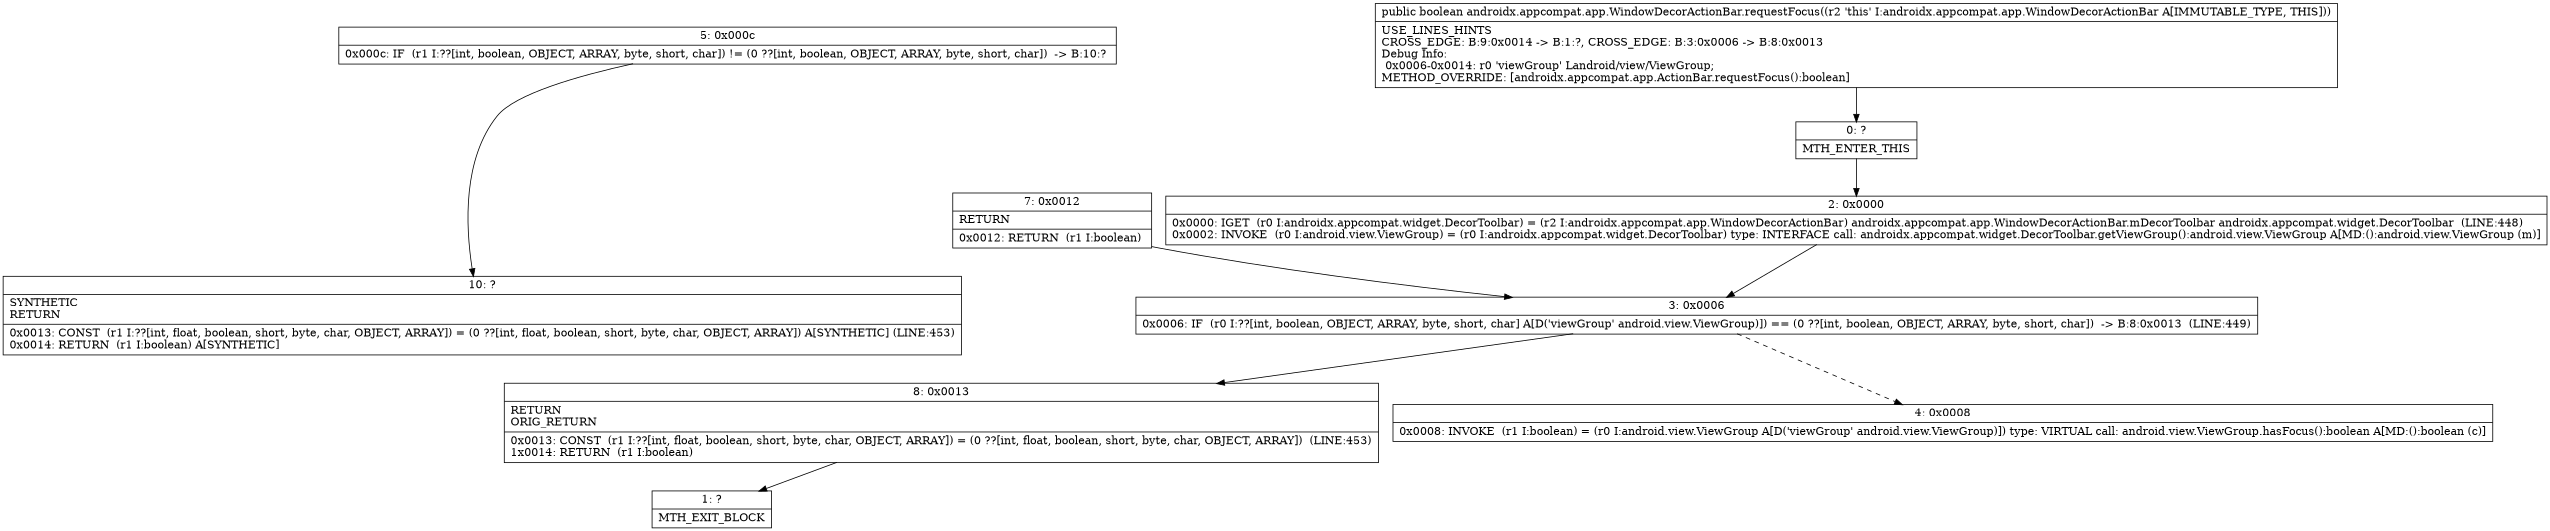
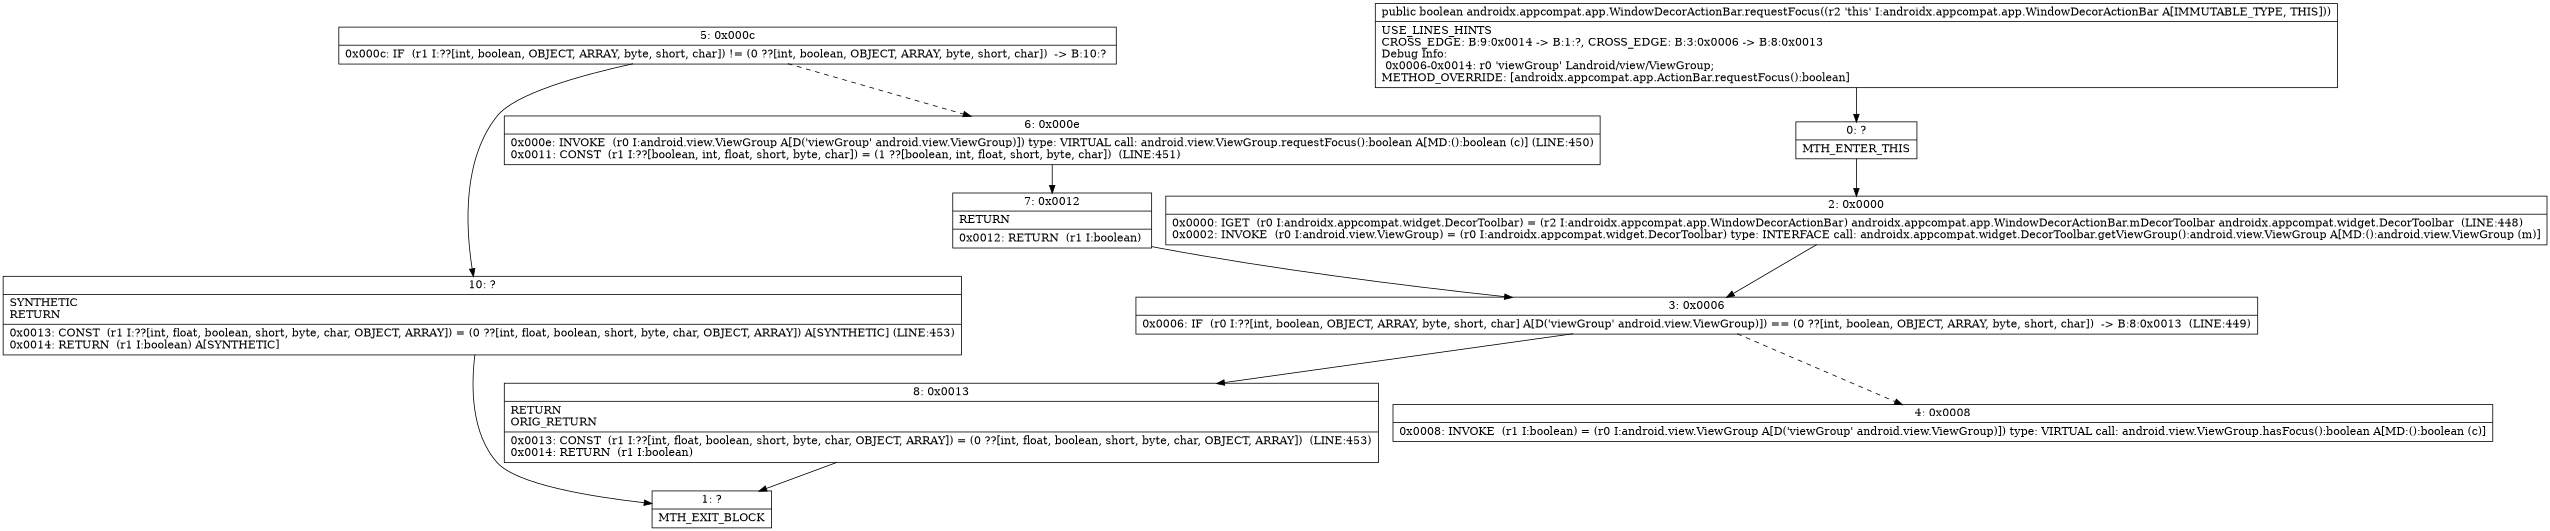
none -> (1052, 140)
(604, 453) -> (604, 453)
none -> (514, 474)
